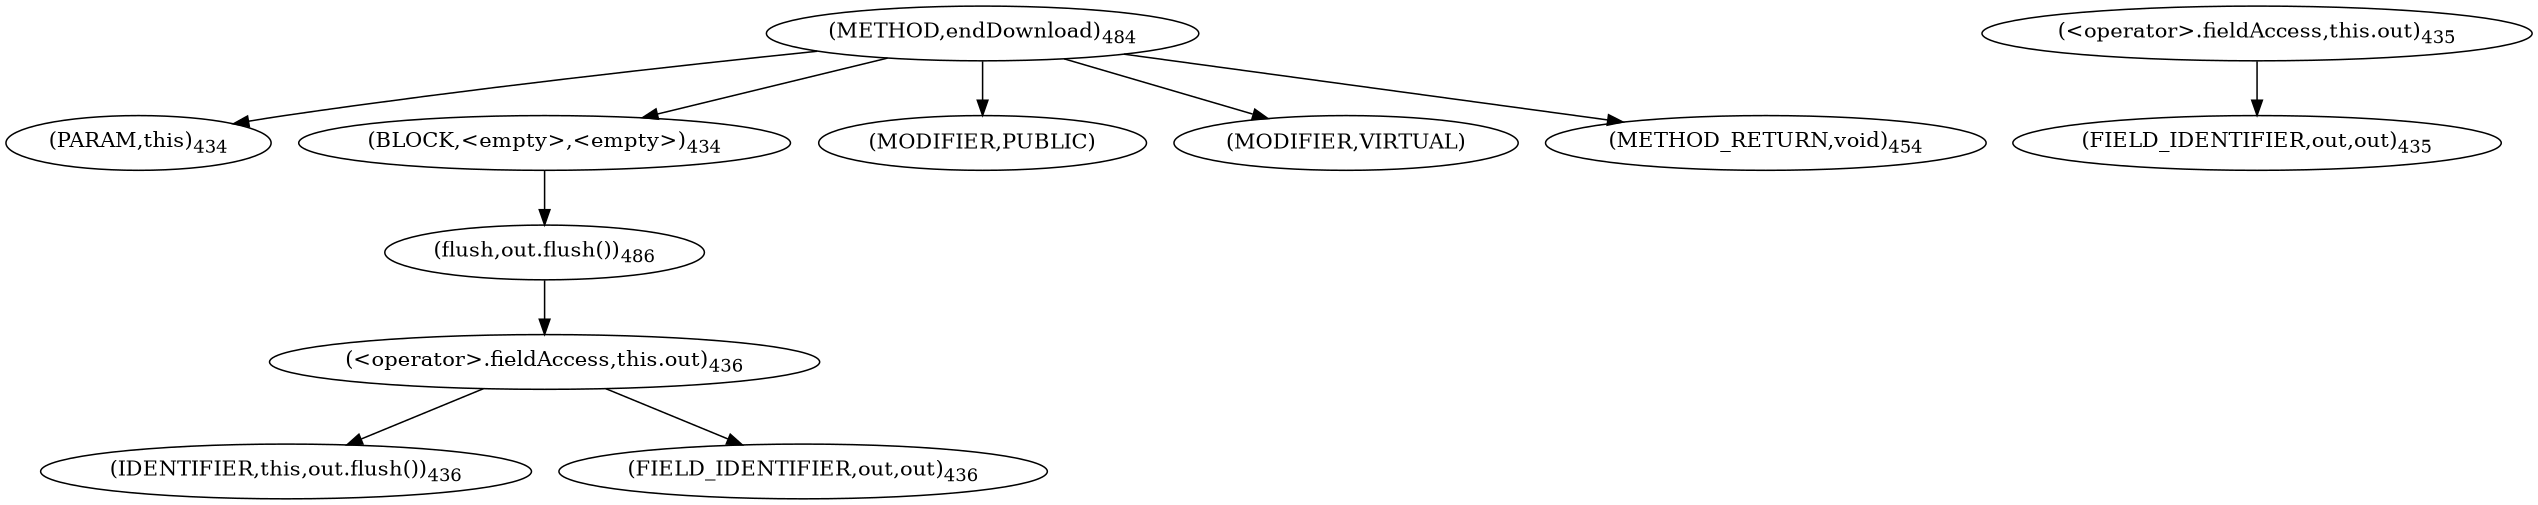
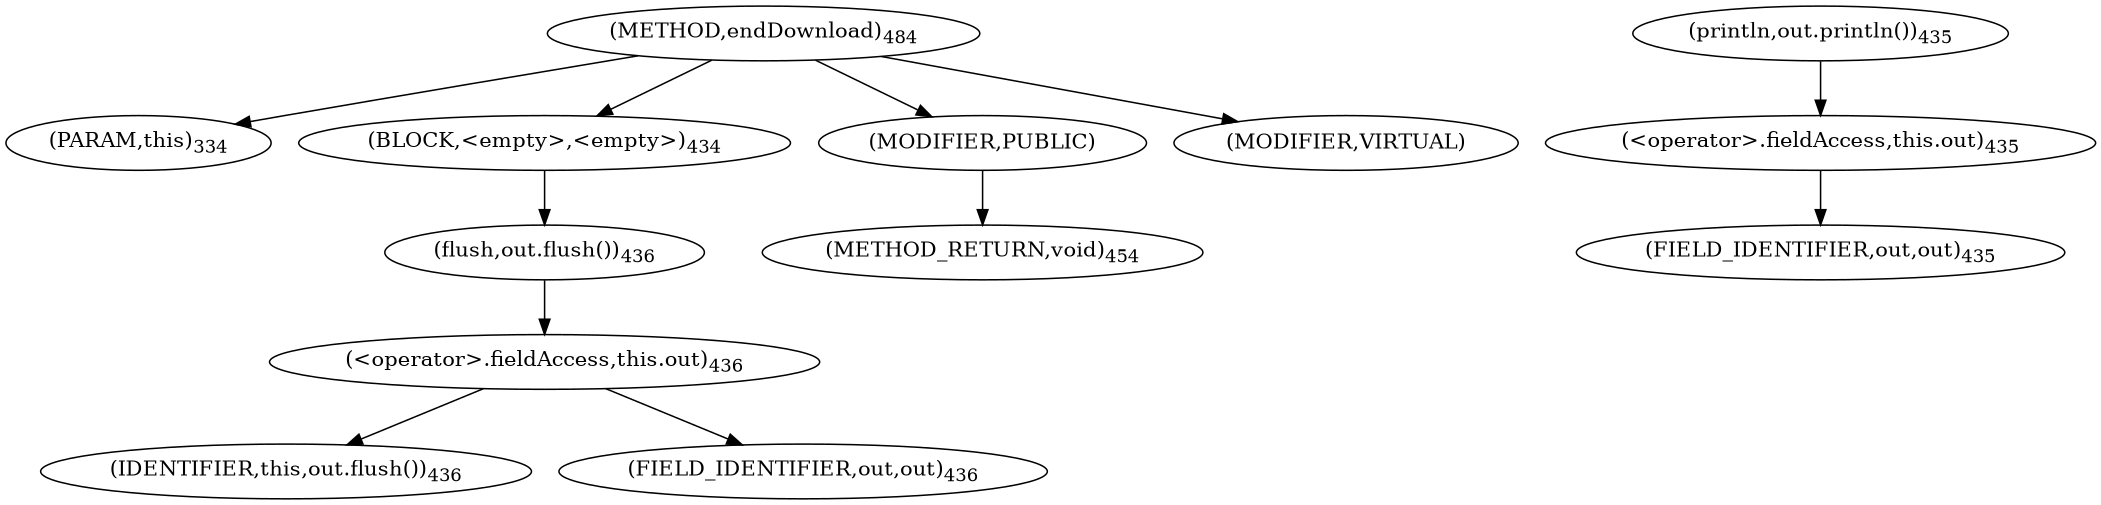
none -> (1821, 33)
(1366, 87) -> (983, 190)
(211, 141) -> (211, 141)
(638, 250) -> (638, 250)
